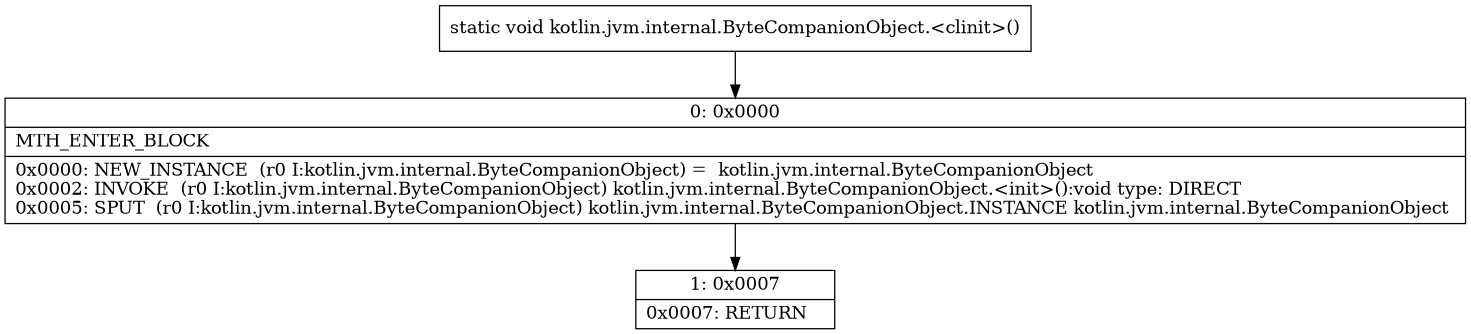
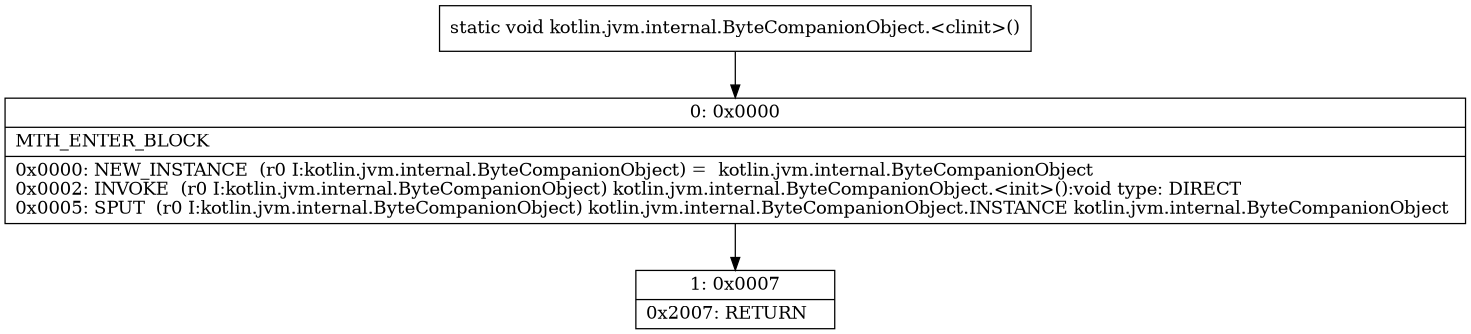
(735, 314) -> (735, 314)
